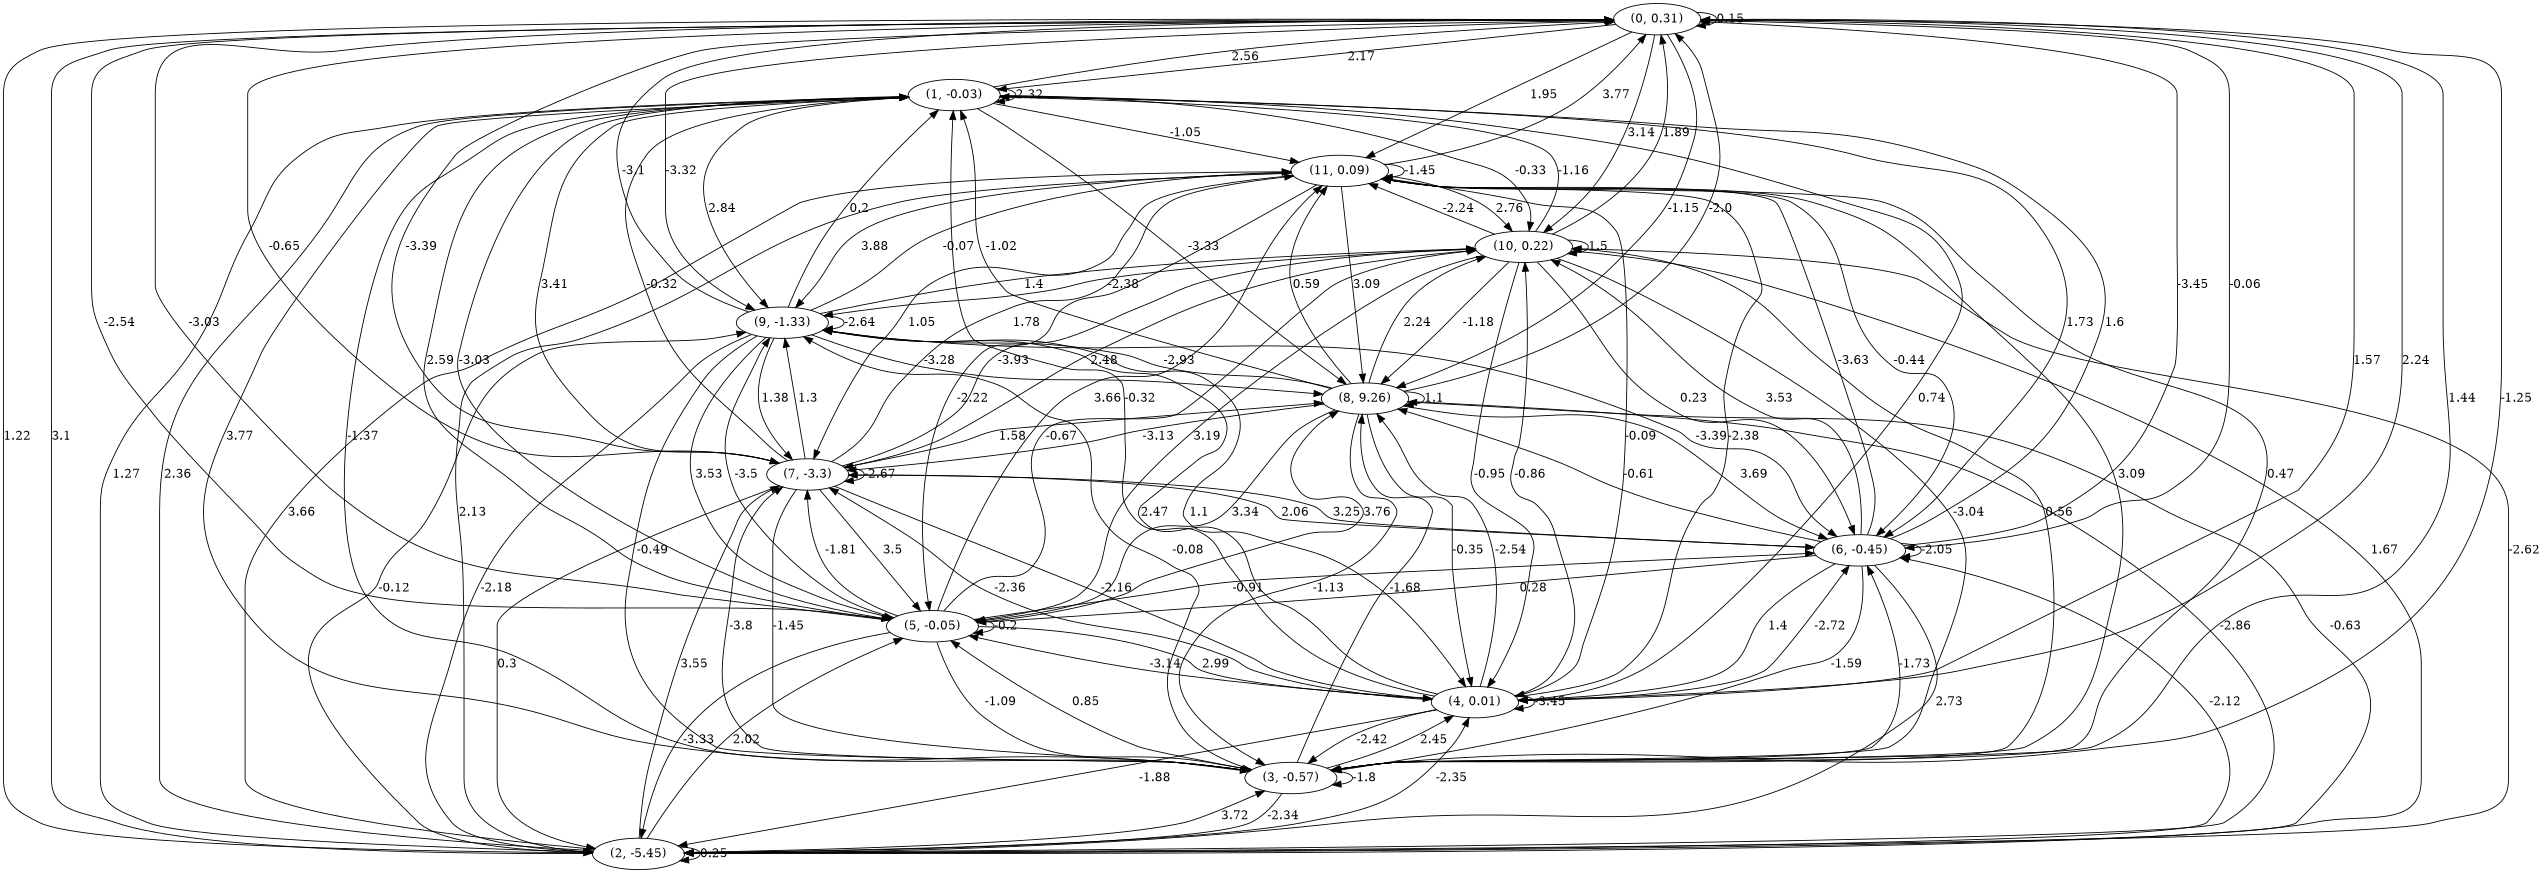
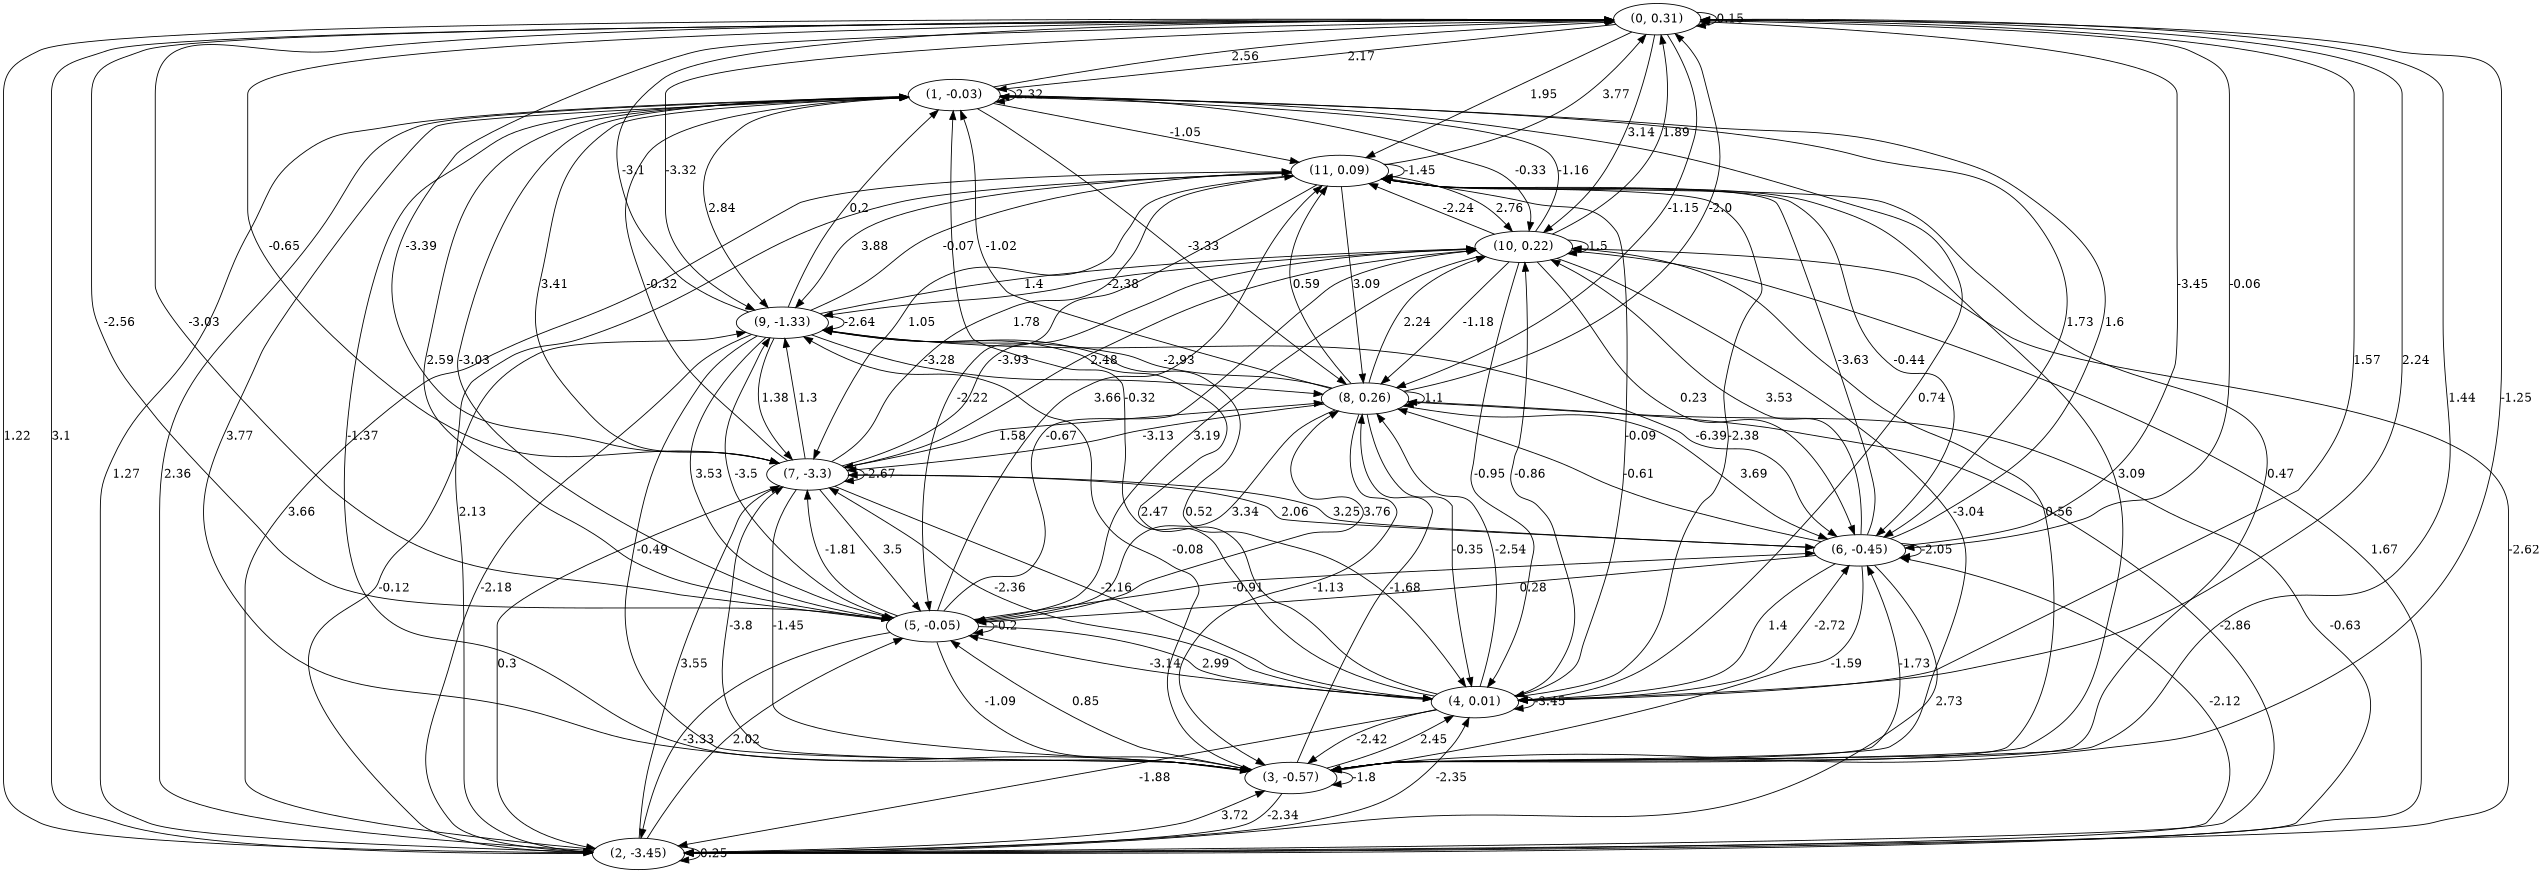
(120, 323) -> (120, 323)
(1365, 399) -> (1365, 399)
(1712, 437) -> (1712, 437)
(1199, 512) -> (1199, 512)
(638, 854) -> (638, 854)
